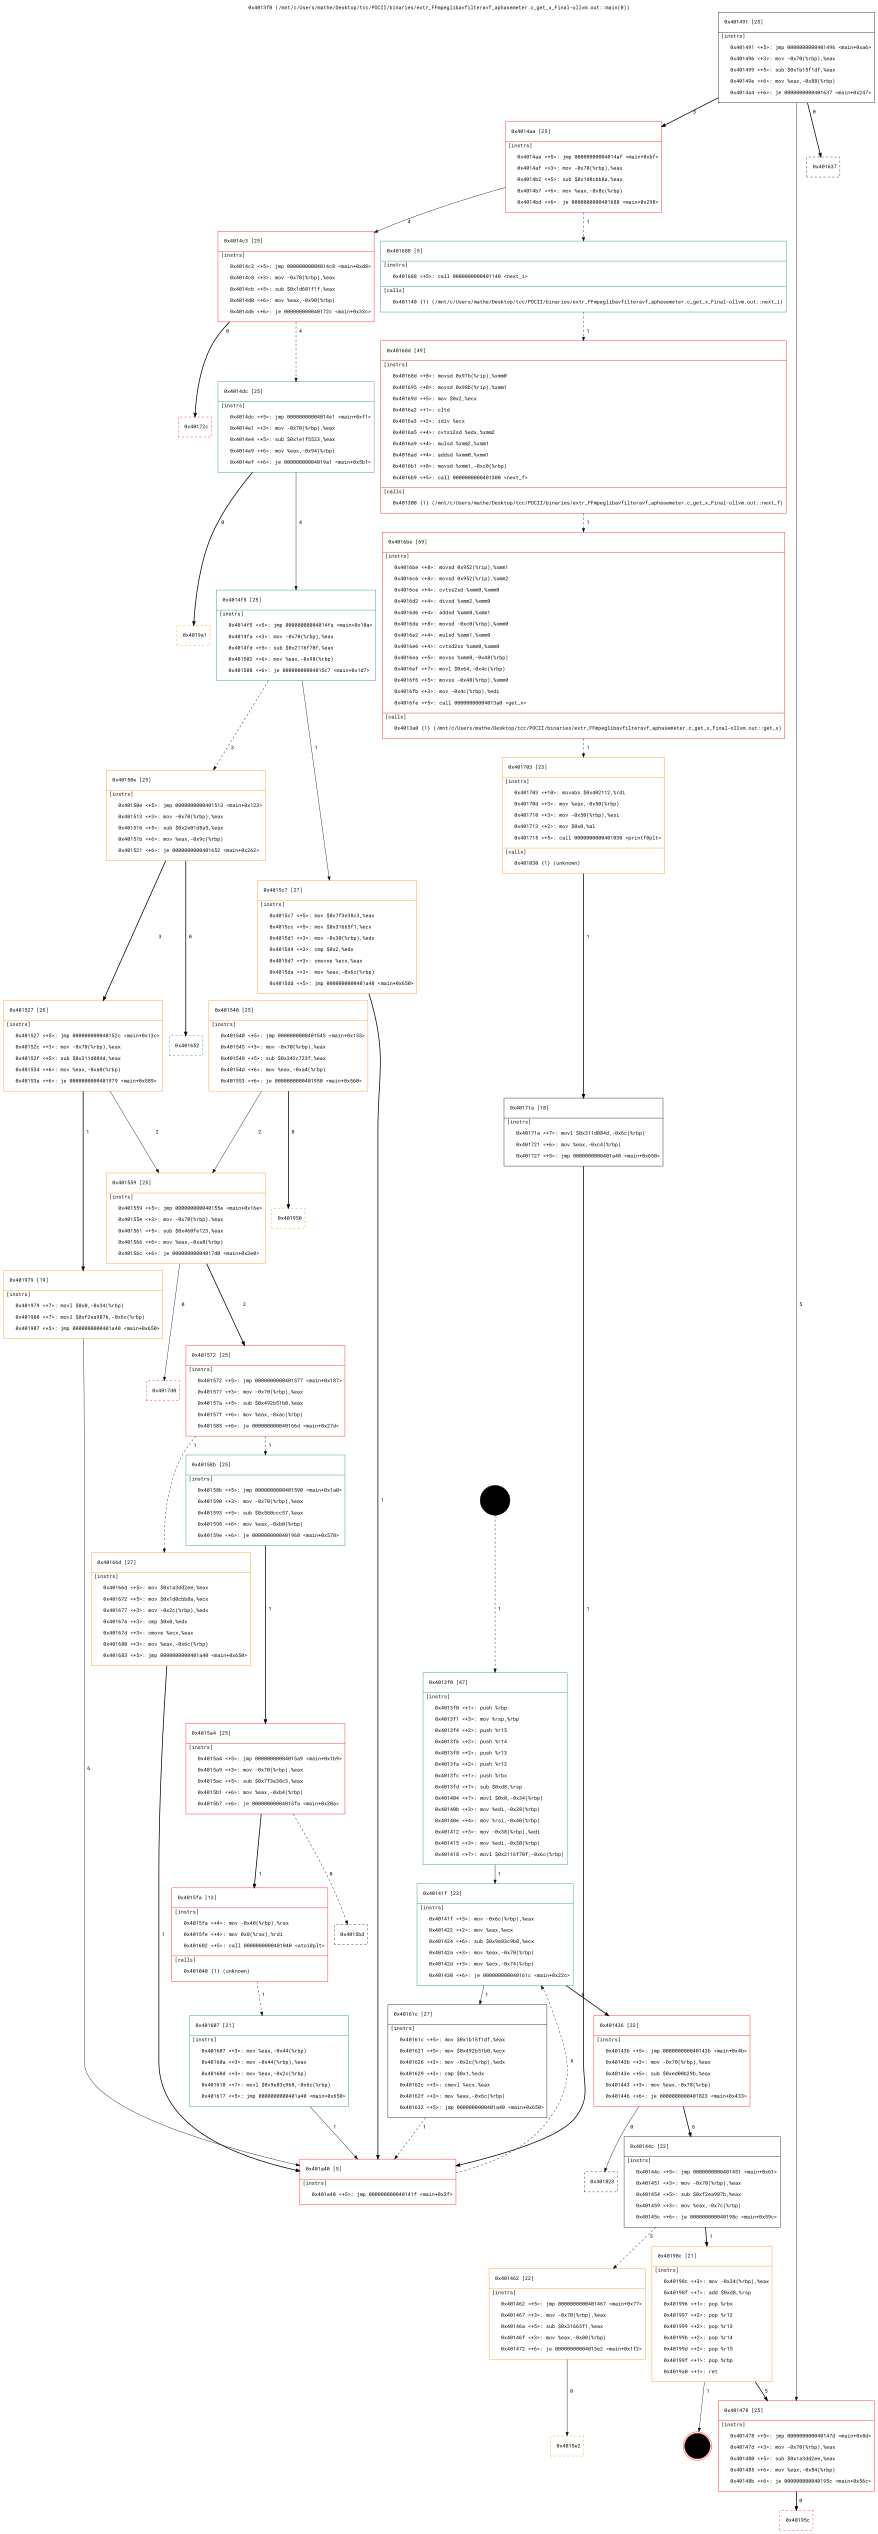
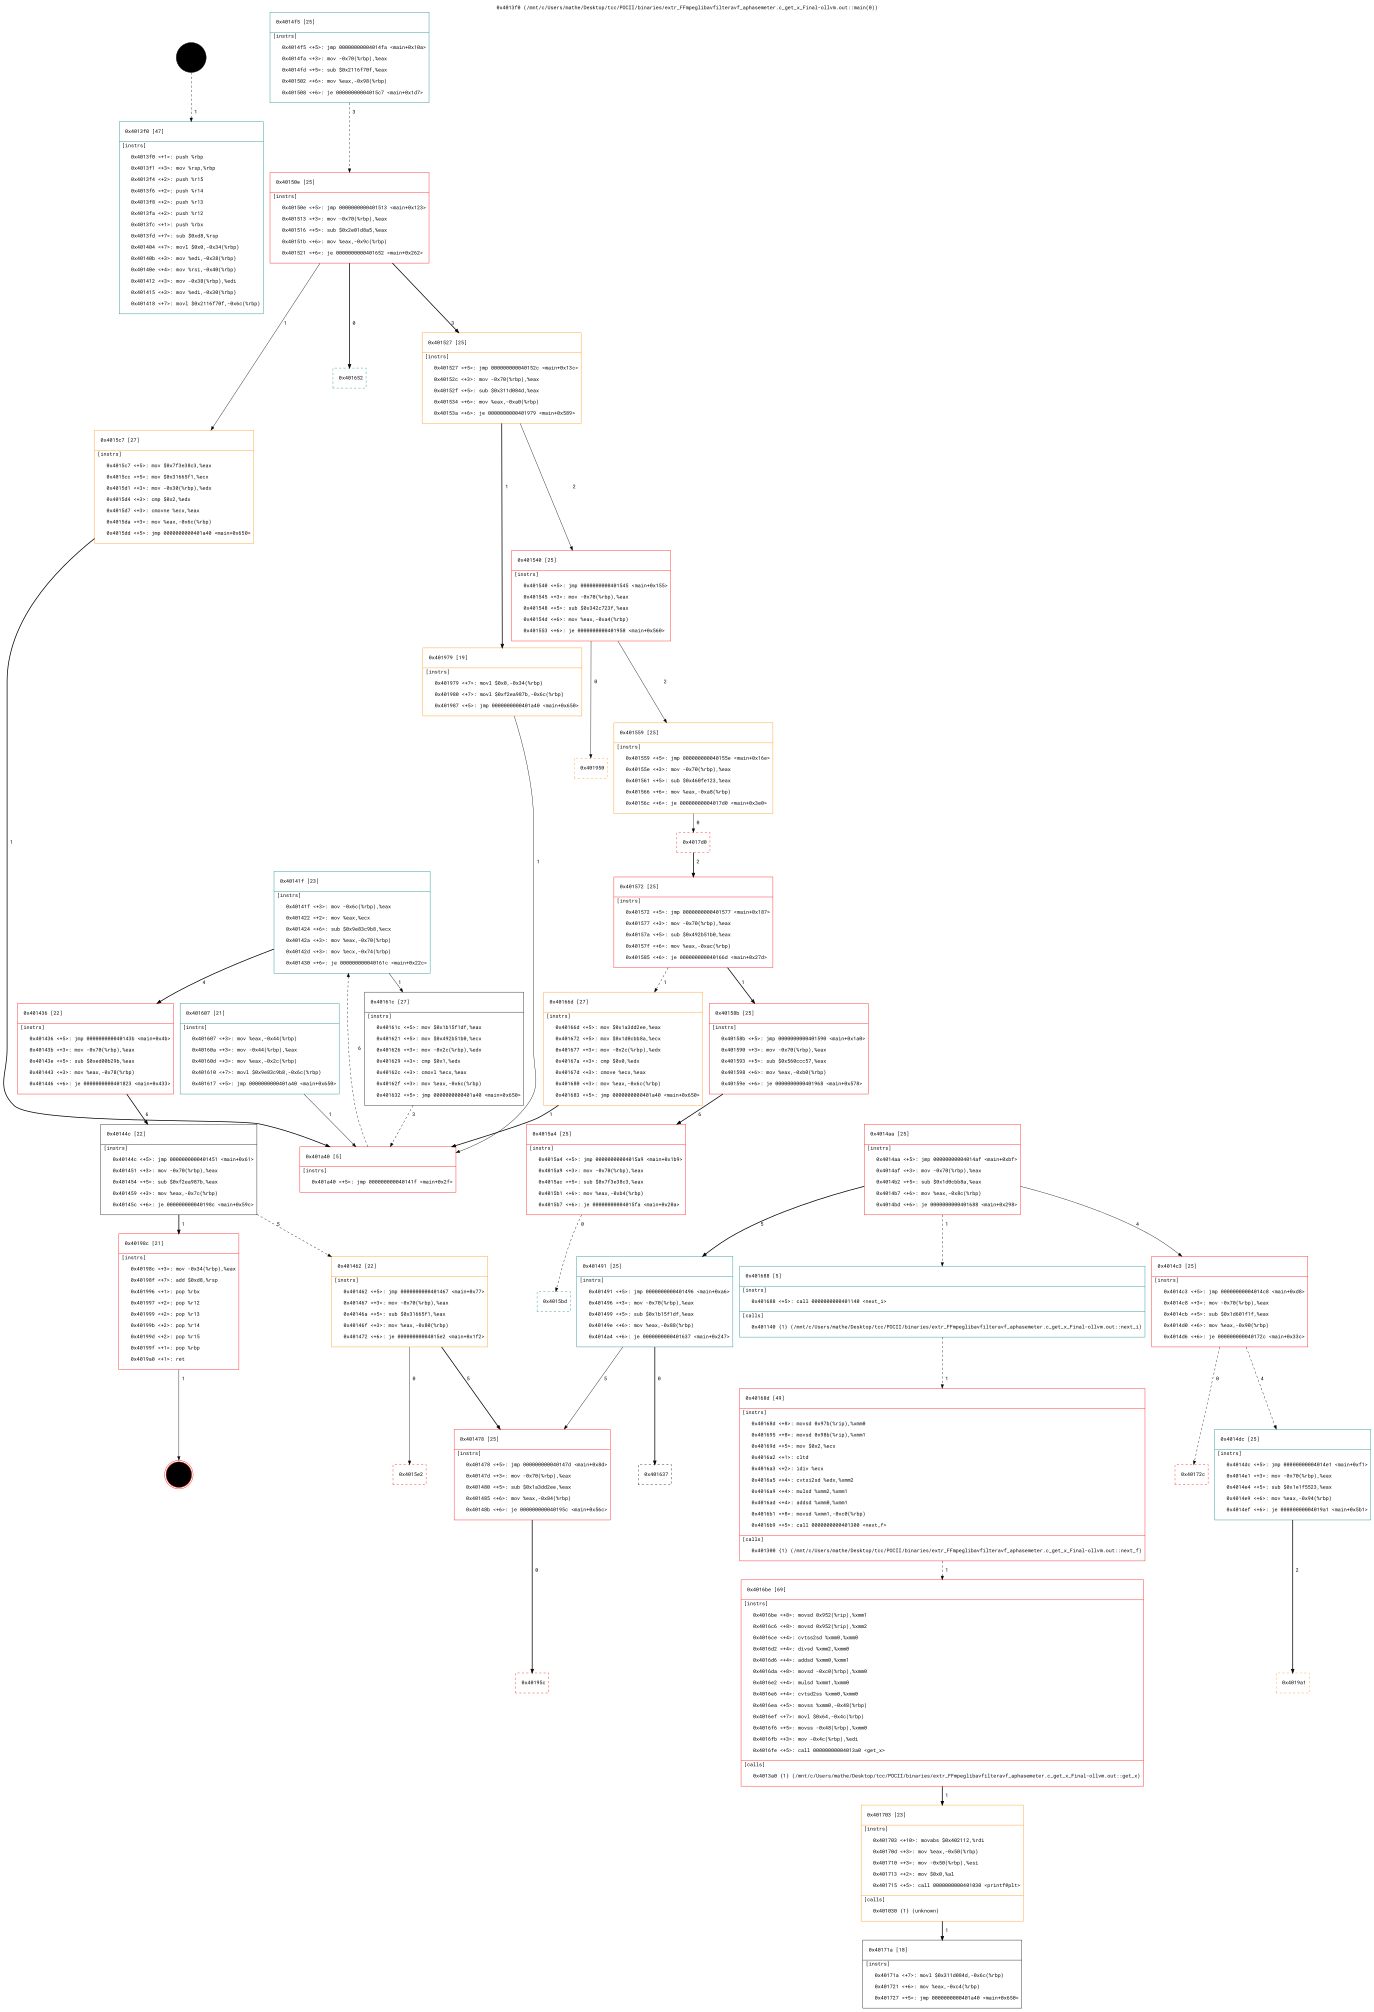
(796, 57) -> (655, 1302)
(692, 111) -> (782, 1213)
(204, 364) -> (1207, 1404)
(221, 523) -> (1296, 1570)
(296, 529) -> none
(583, 746) -> (942, 1794)
(316, 779) -> (266, 345)
(186, 815) -> (350, 218)
(288, 1046) -> (591, 596)
(134, 1130) -> (546, 485)
(288, 1148) -> (591, 698)
(225, 1303) -> (693, 863)
(265, 1444) -> (740, 984)
(265, 1500) -> (789, 1049)
(269, 1609) -> (698, 1115)
(583, 1706) -> none
(87, 1769) -> (537, 862)
(495, 1872) -> none
(250, 1935) -> none
(351, 1935) -> (554, 1302)
(581, 1995) -> (203, 983)
(423, 2127) -> (412, 1115)
(601, 2182) -> none
(712, 2314) -> (179, 1302)
(760, 2390) -> (470, 1387)
(567, 2446) -> (410, 1475)
